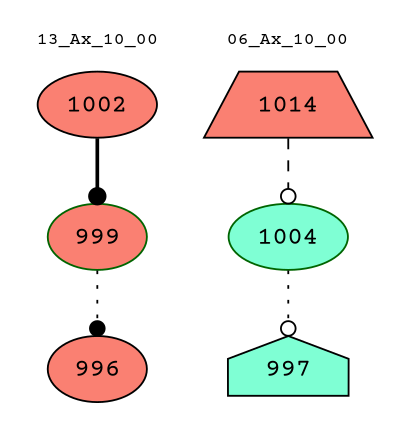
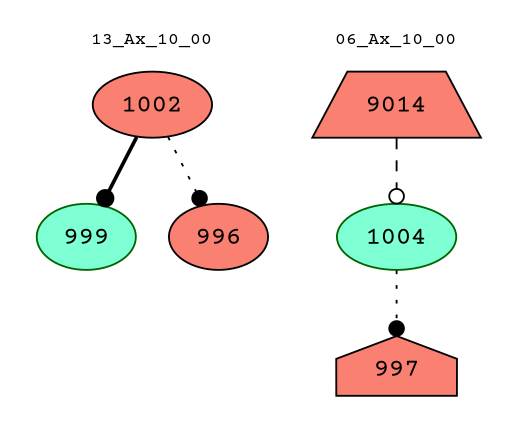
(288, 105) -> (397, 105)
(97, 237) -> (86, 237)
(97, 296) -> (182, 164)
(288, 296) -> (397, 296)
(288, 369) -> (397, 369)
